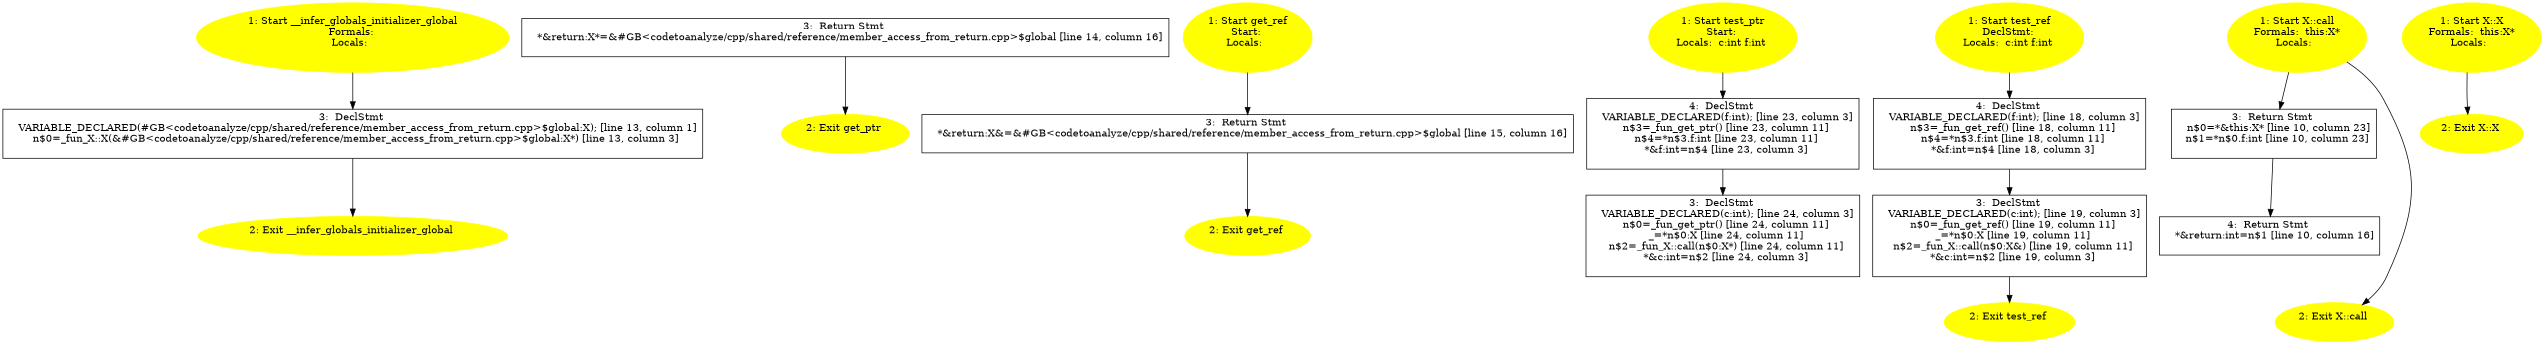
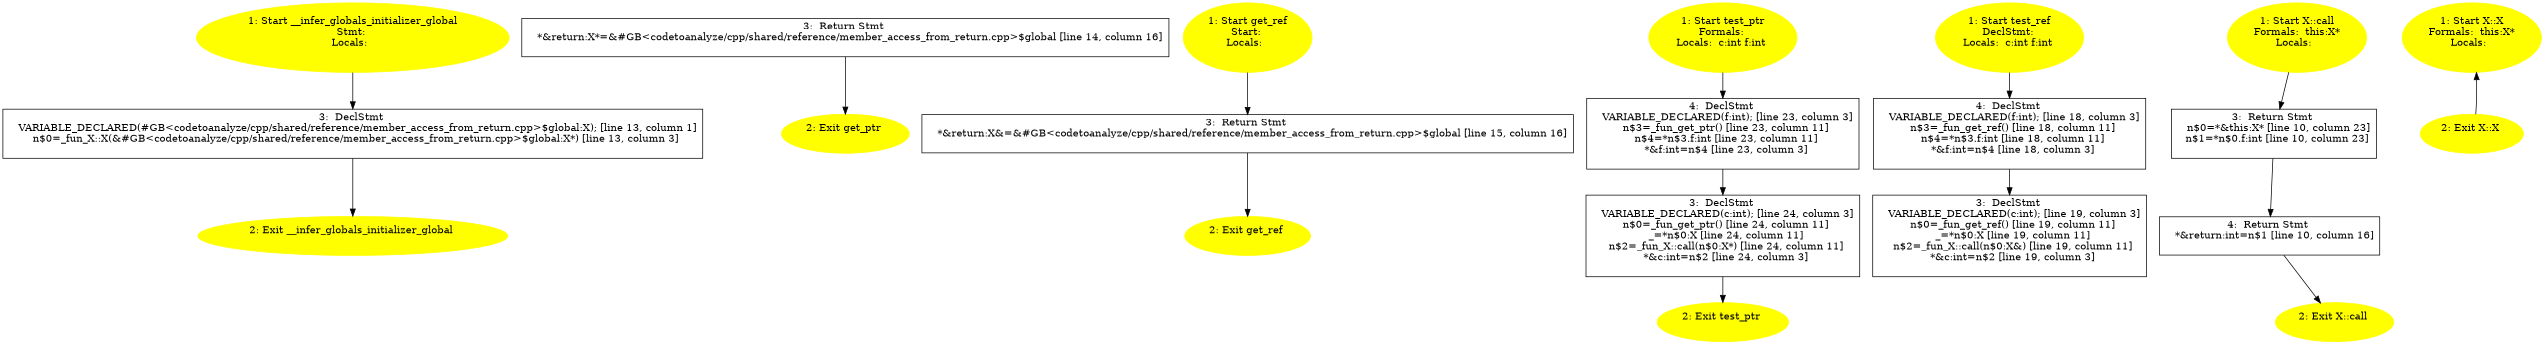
(353, 38) -> (353, 38)
(1723, 38) -> (1723, 38)
(2467, 90) -> (2477, 97)
(2410, 176) -> (2300, 276)
none -> (1723, 322)
(2010, 322) -> none
